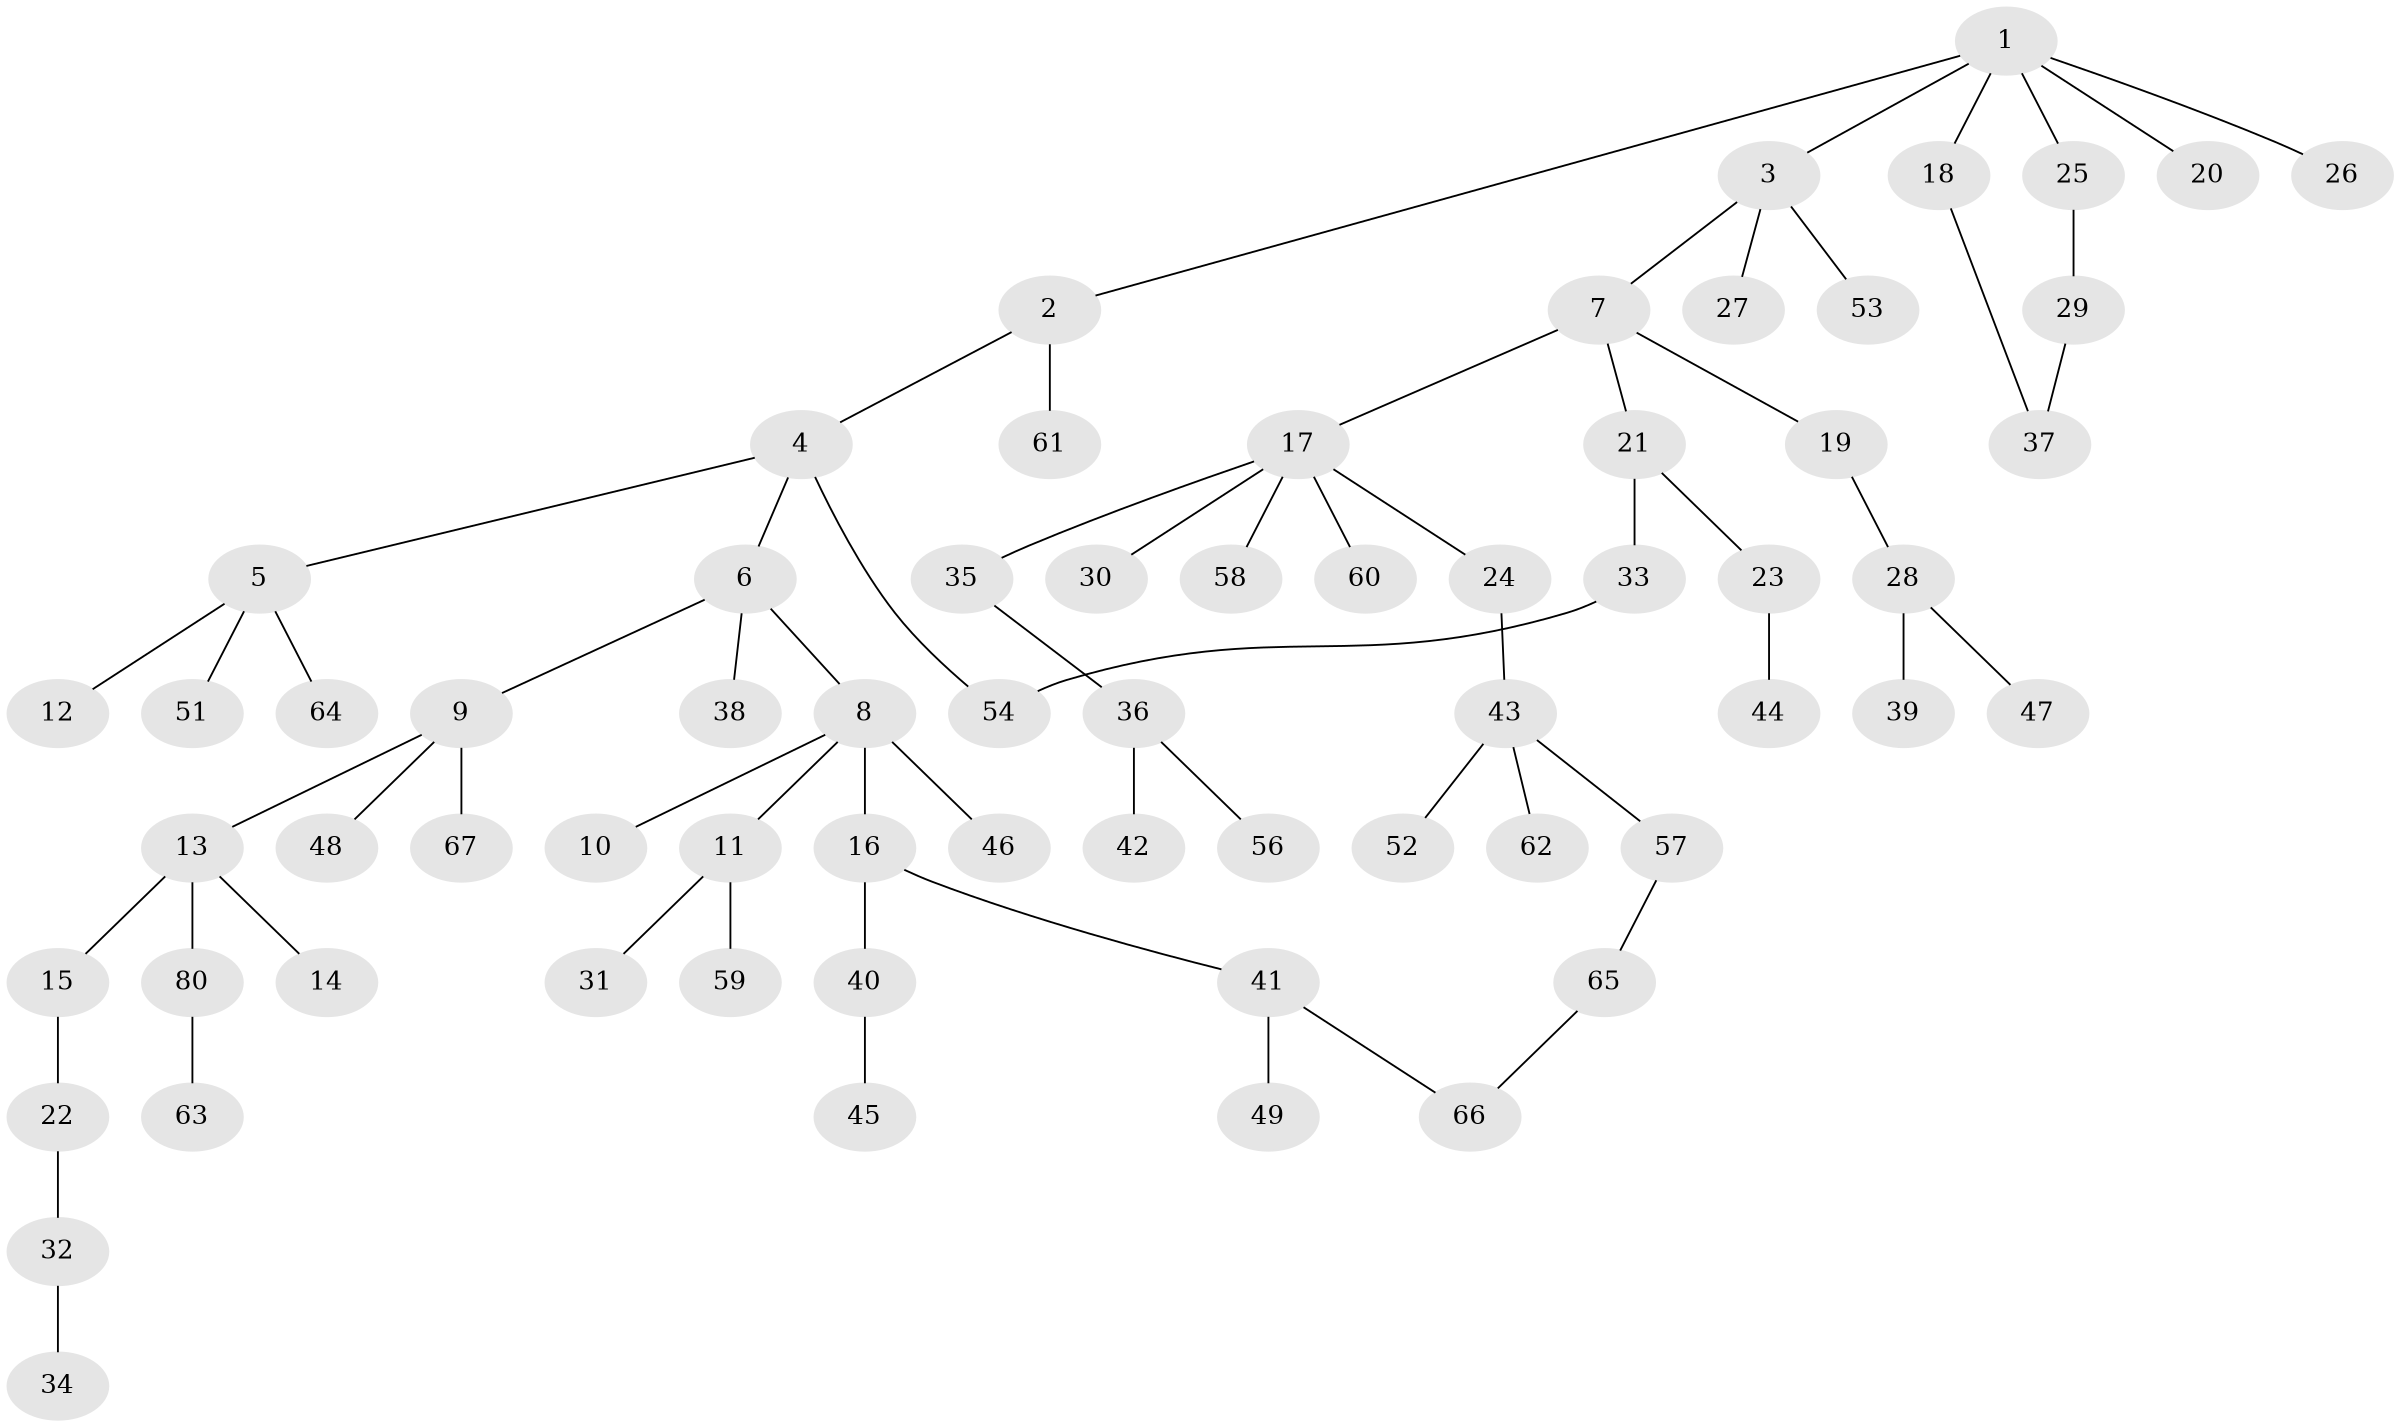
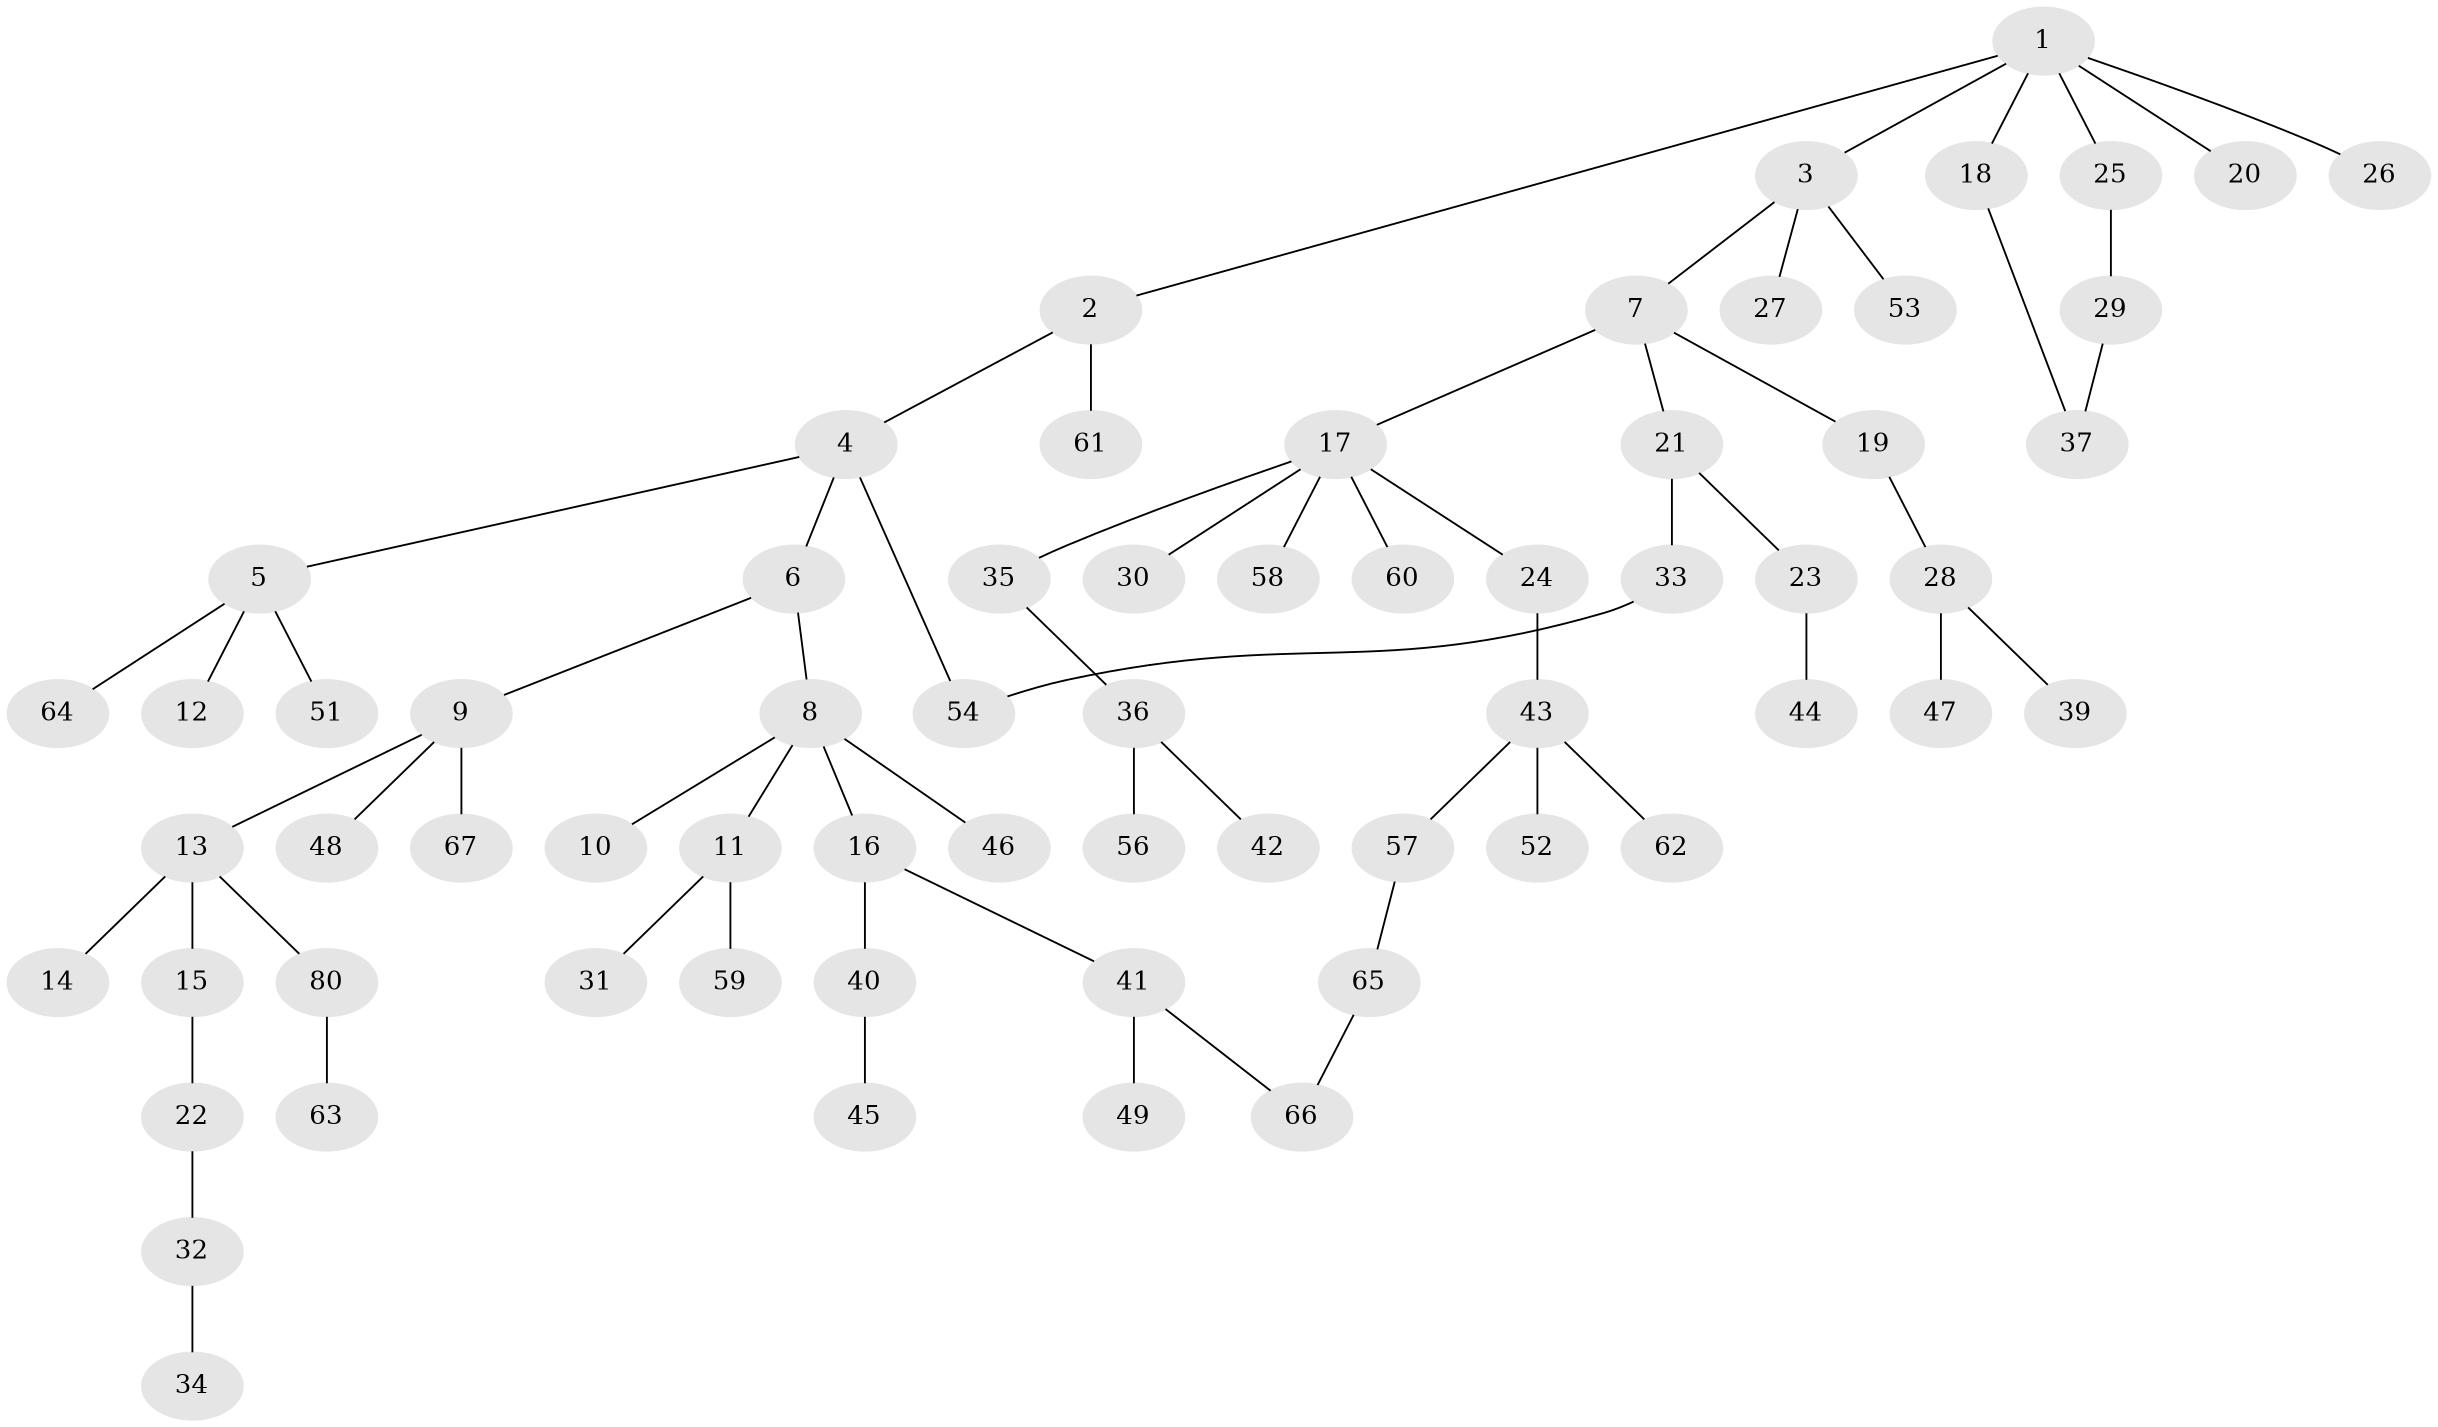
(730, 714) -> none
